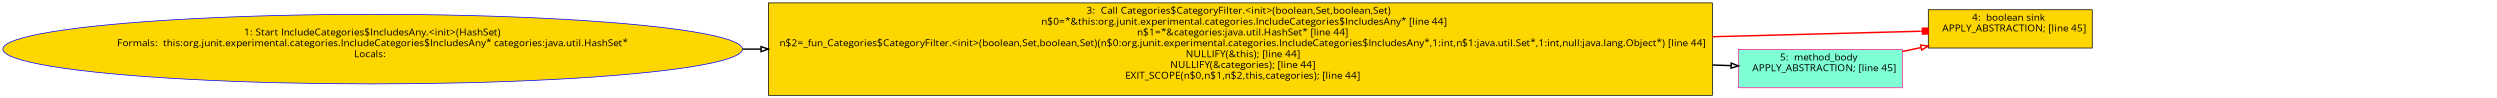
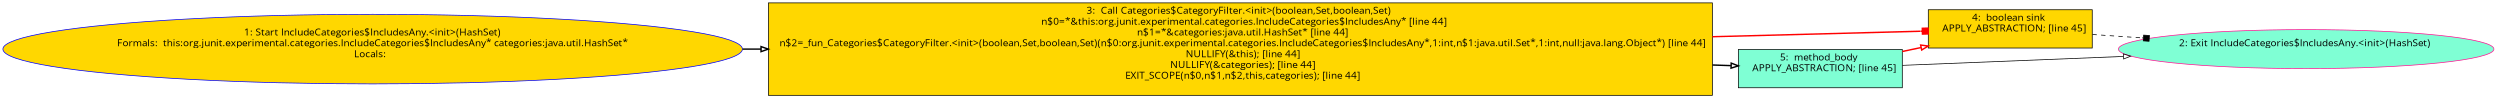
none -> (2306, 49)
(1820, 69) -> (1820, 69)
